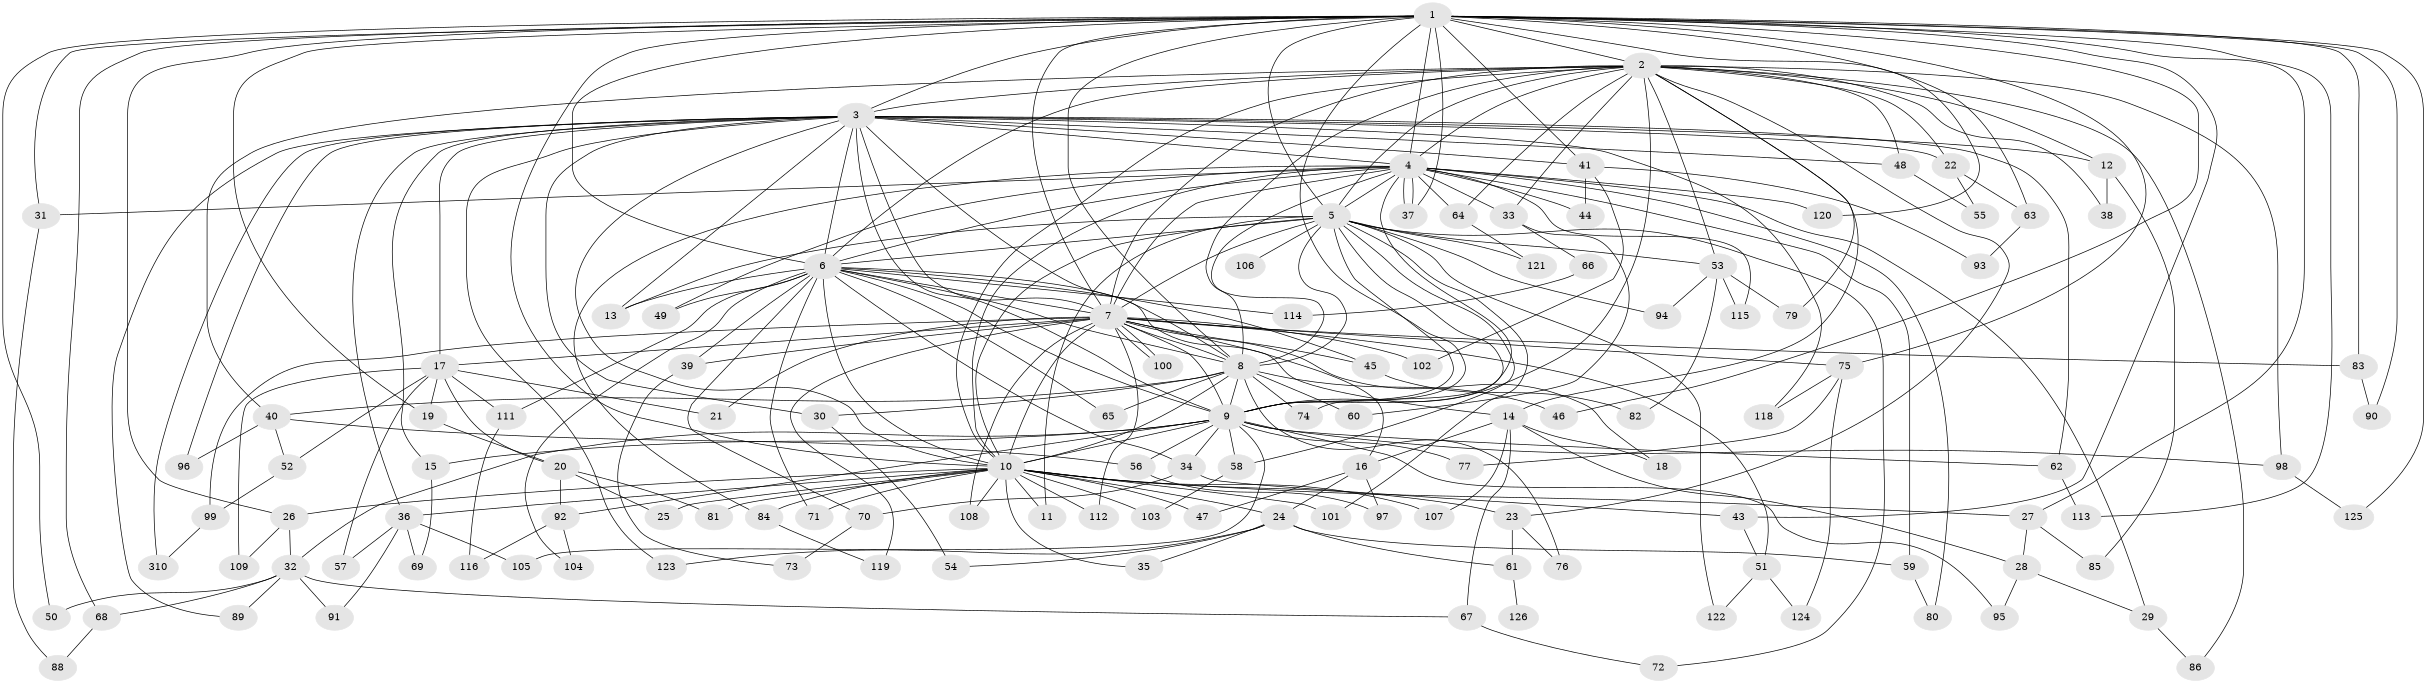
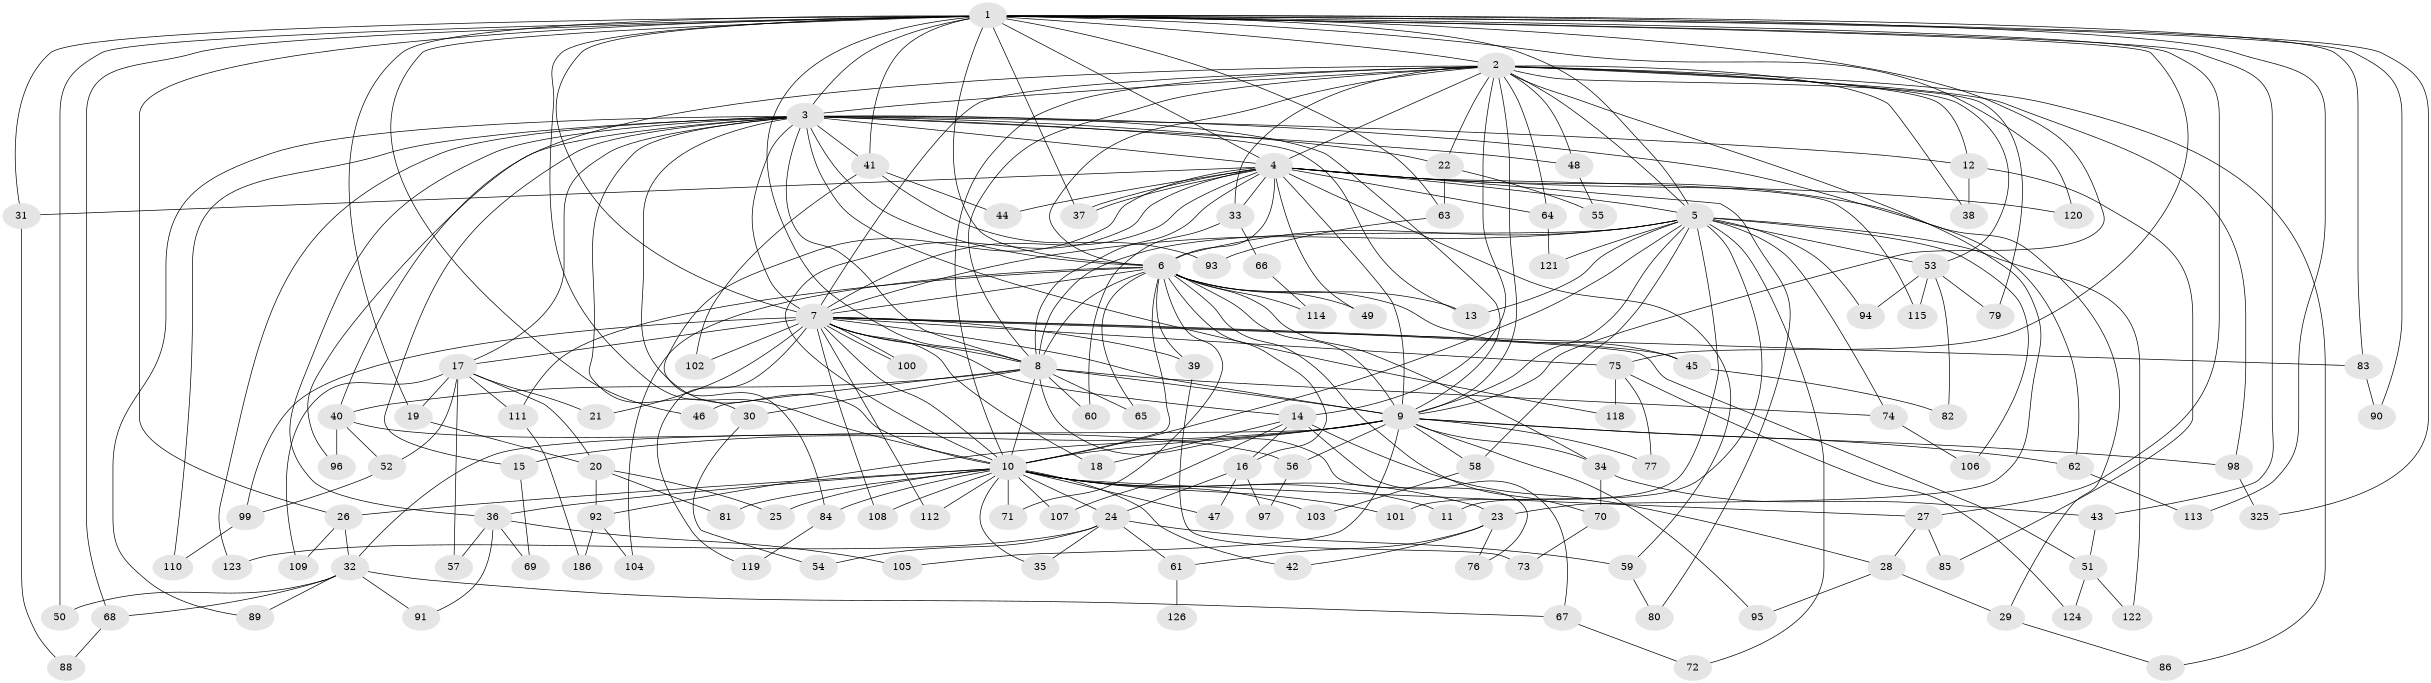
none -> (1925, 440)
(2354, 517) -> (2260, 517)
(158, 568) -> (173, 568)
(469, 568) -> (582, 568)
none -> (1293, 568)
